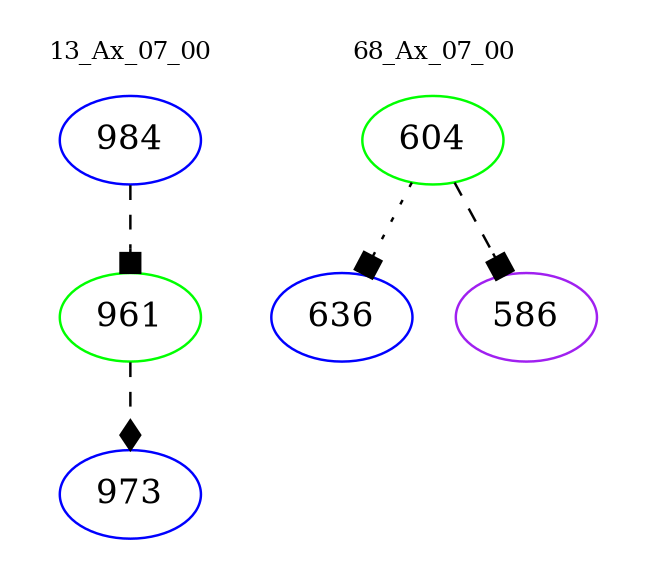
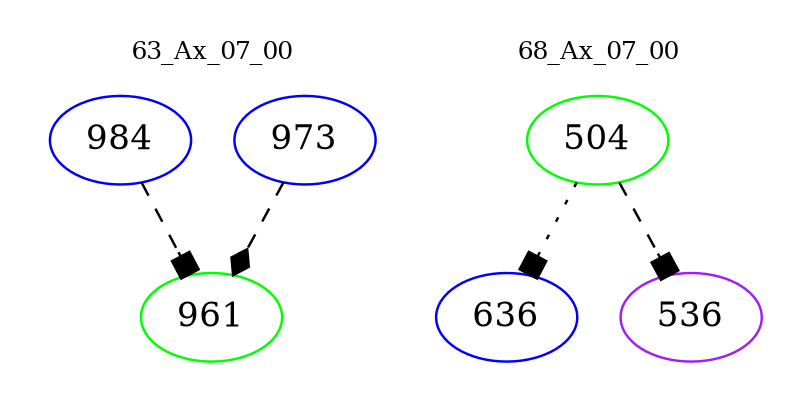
(130, 53) -> (213, 53)
(433, 140) -> (598, 140)
(526, 317) -> (691, 317)
(130, 391) -> (265, 216)
